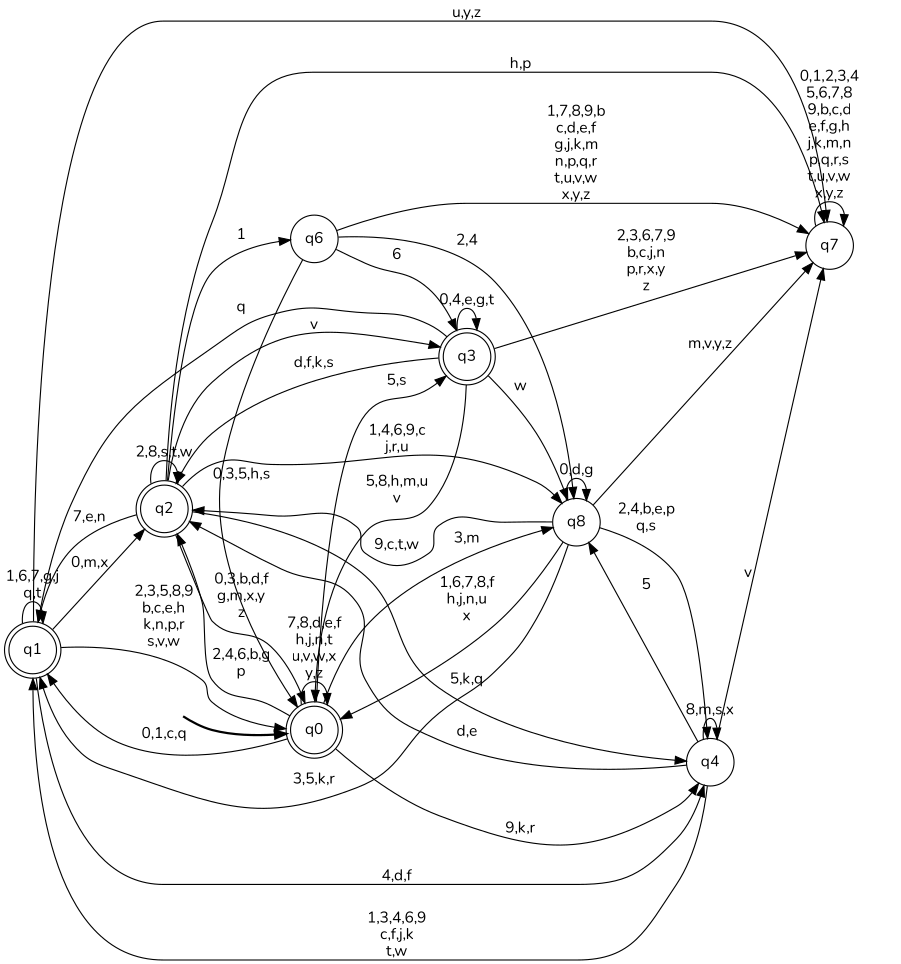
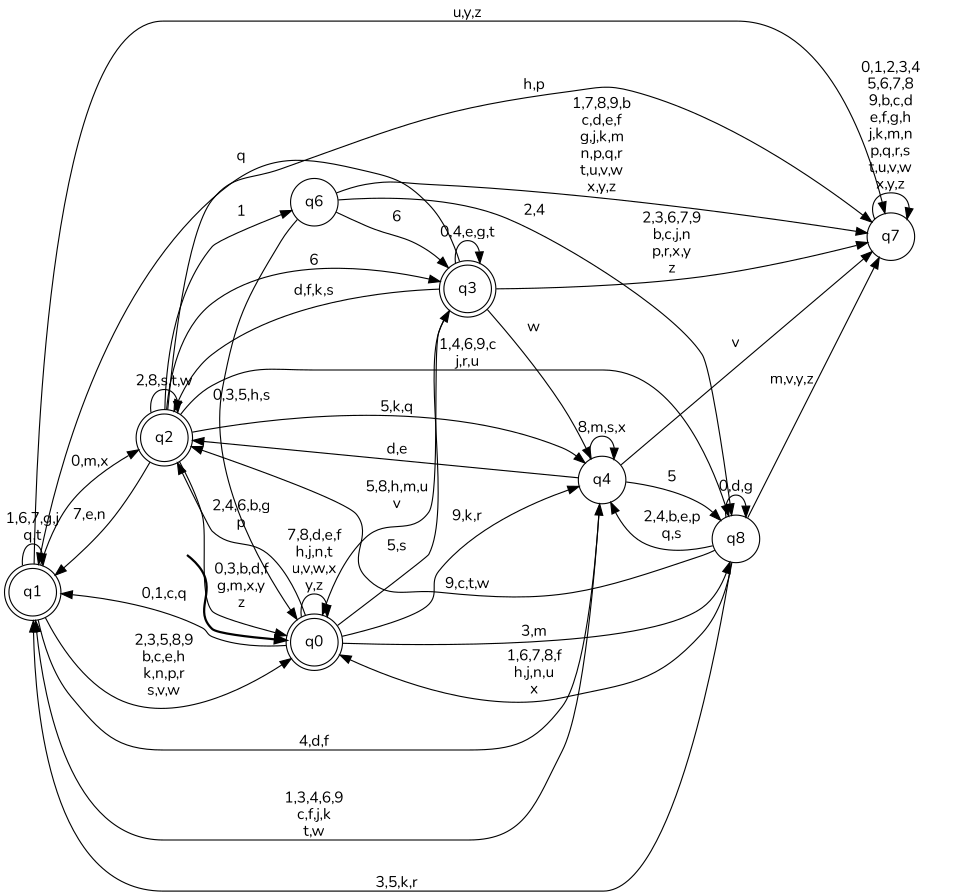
(314, 325) -> (314, 261)
(533, 428) -> (544, 379)
